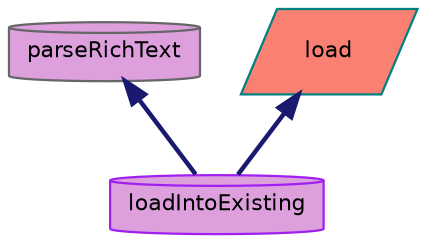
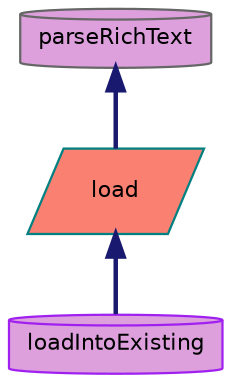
(167, 137) -> (116, 120)
